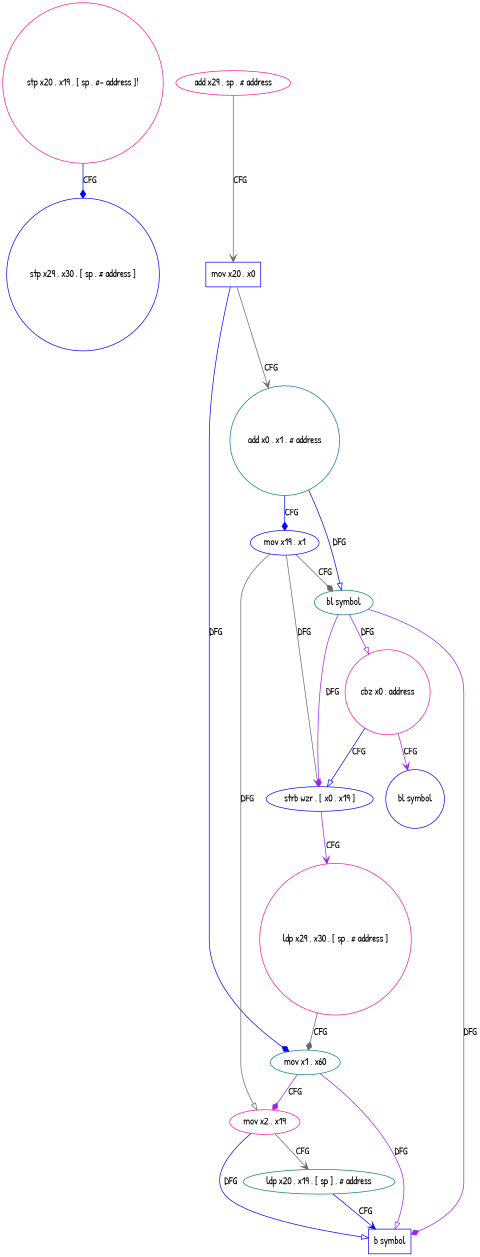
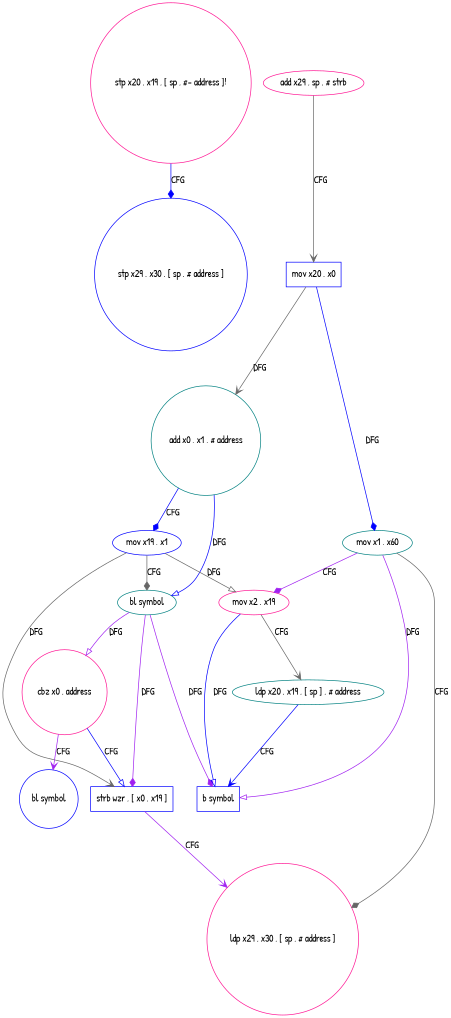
(233, 83) -> (314, 83)
(271, 368) -> (260, 368)
(320, 799) -> (132, 799)
(314, 1027) -> (434, 735)
